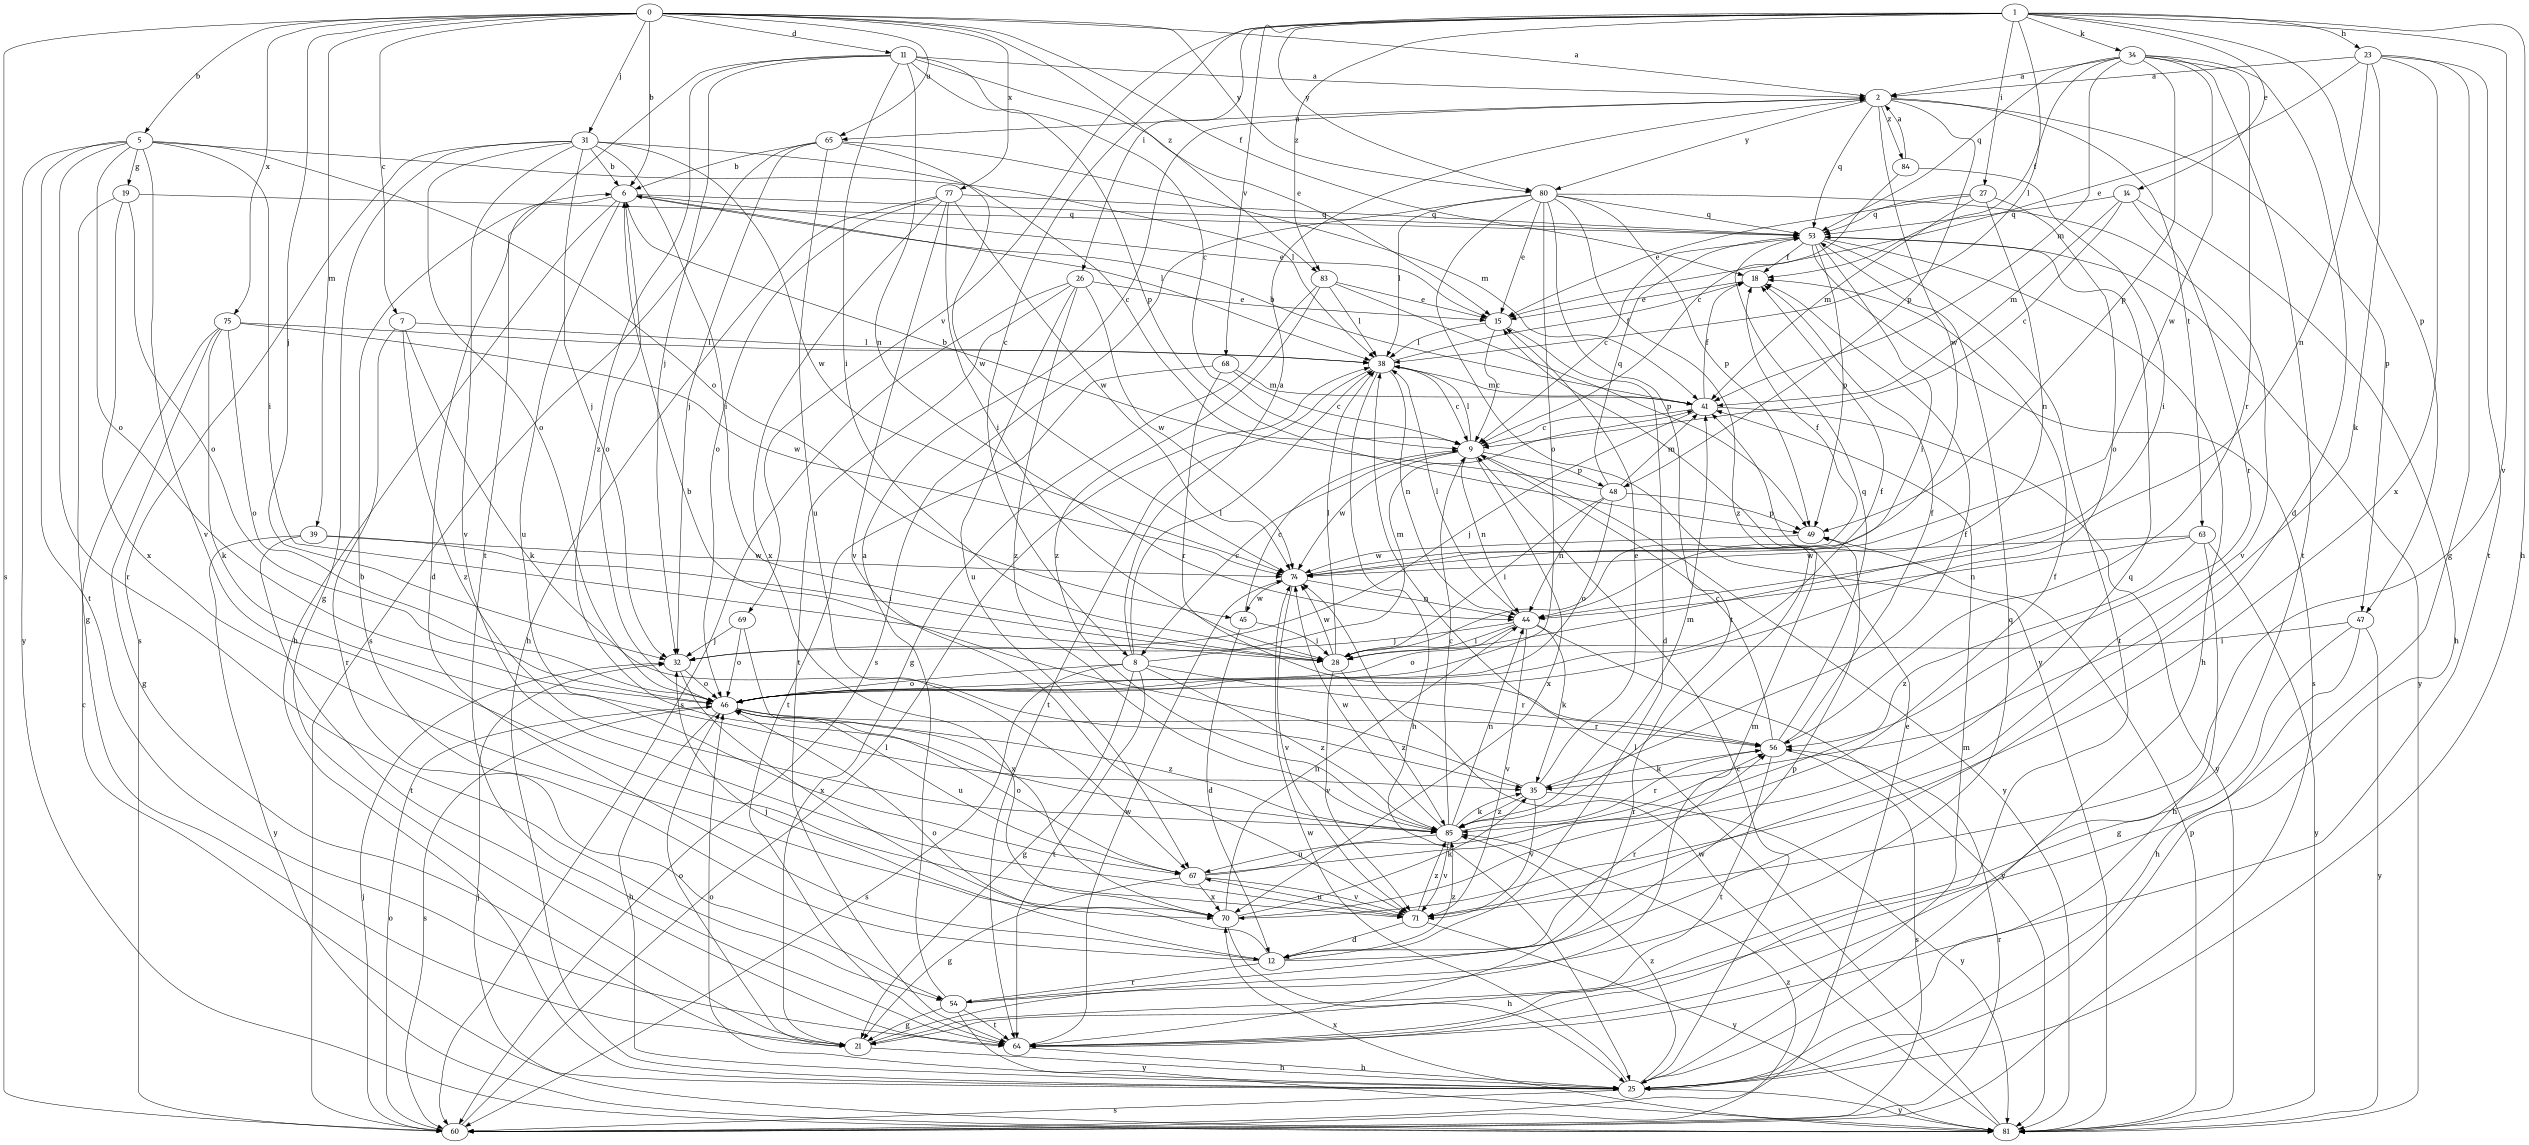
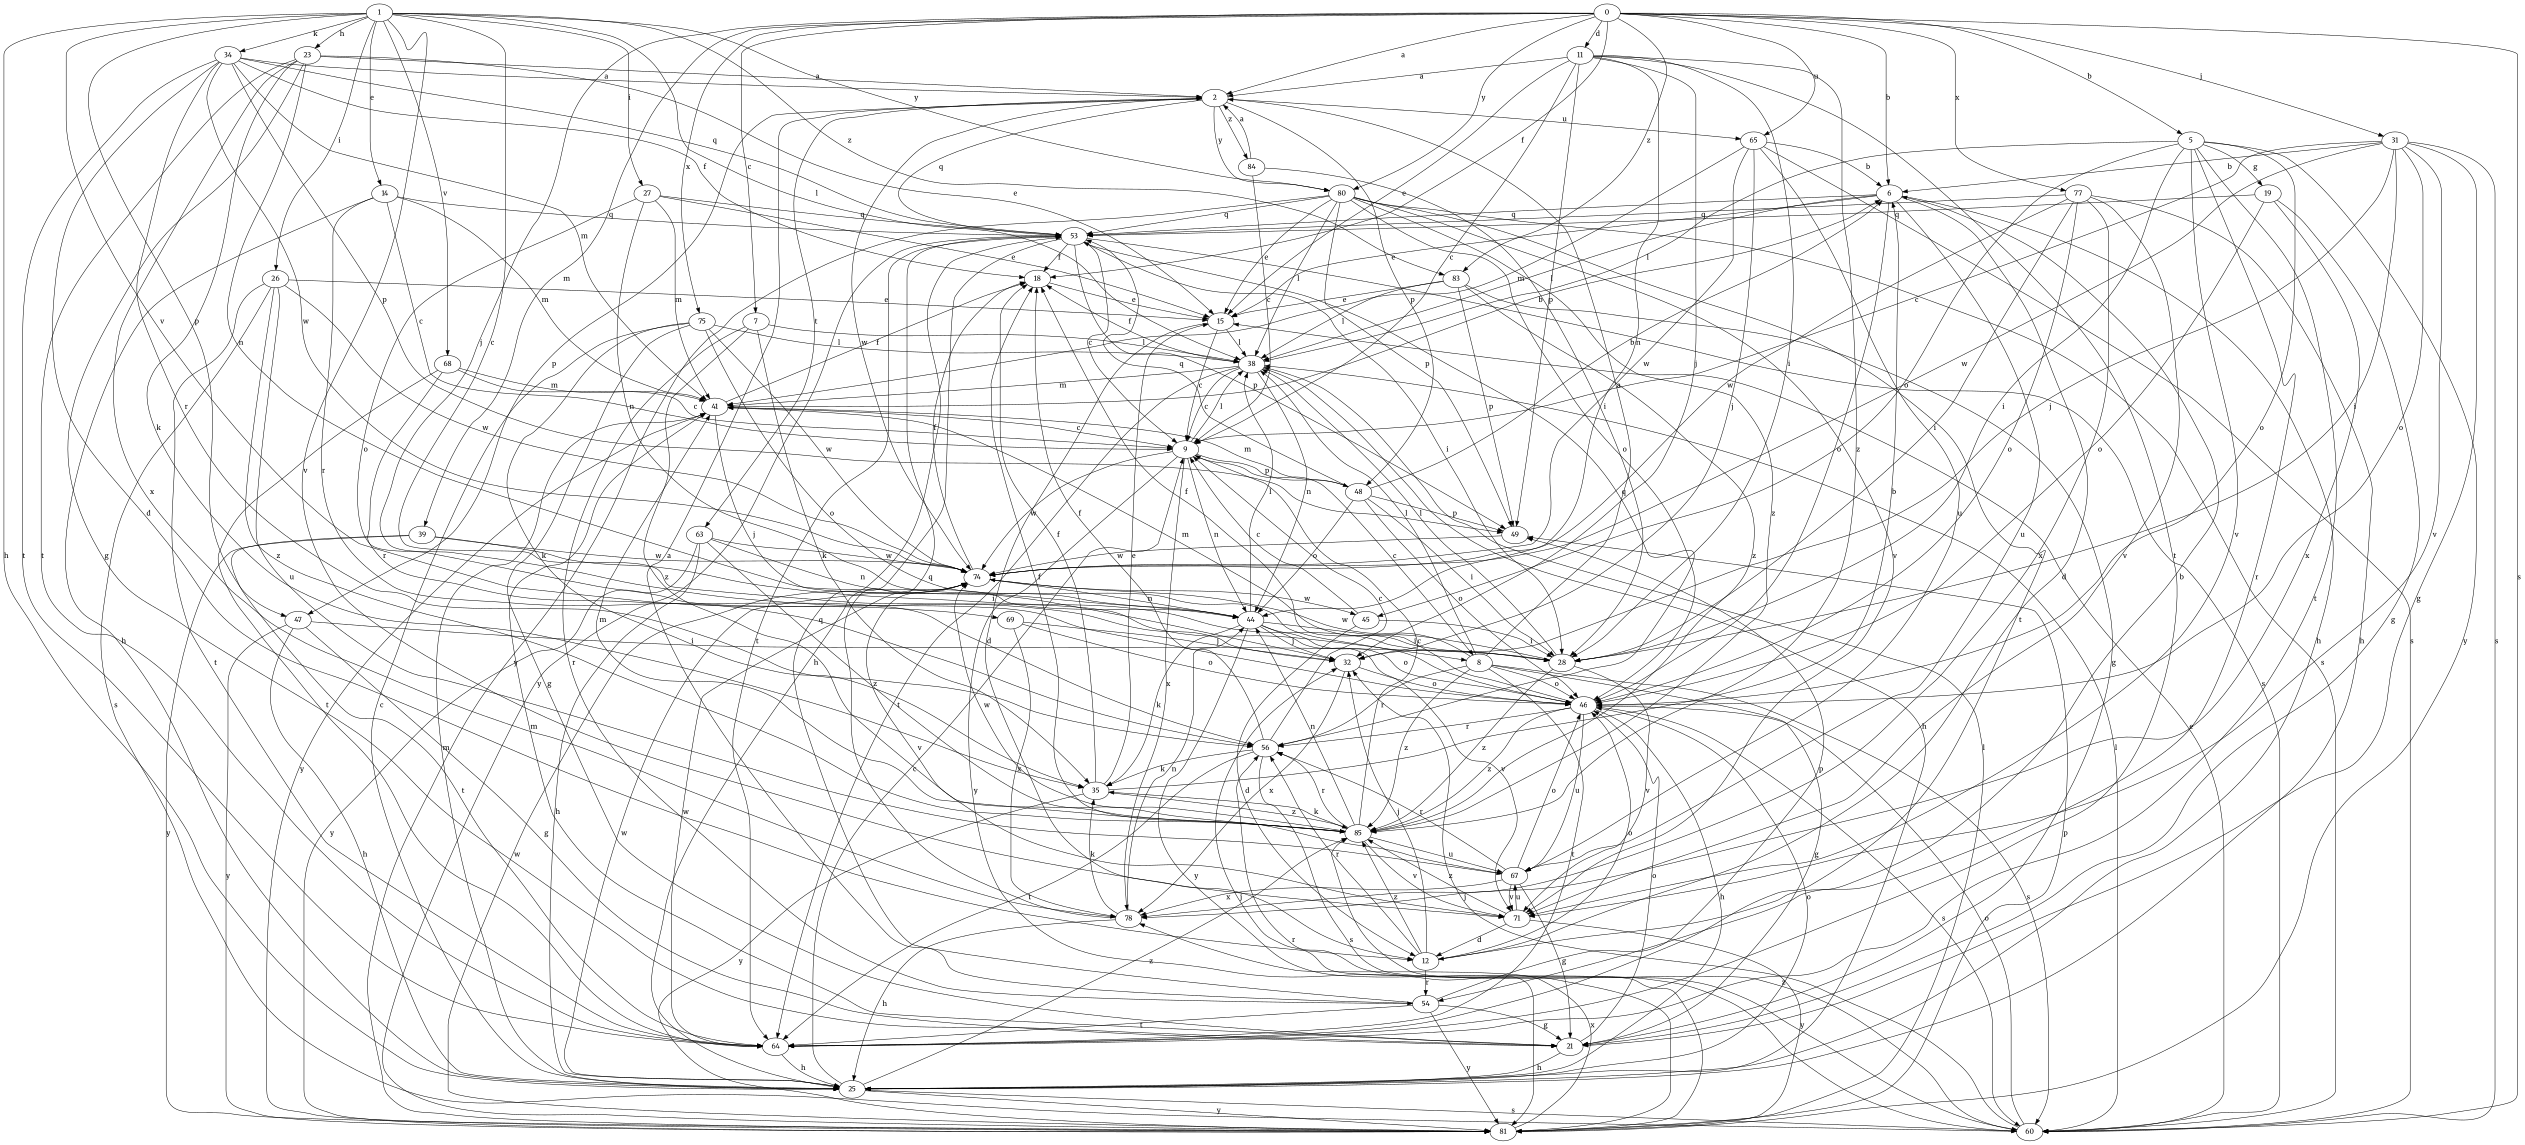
(1562, 556) -> (1315, 556)
(1513, 884) -> none
(1226, 919) -> (1129, 919)
